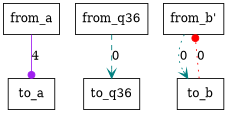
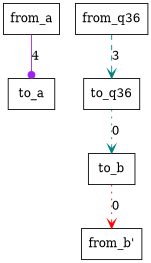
(179, 53) -> (112, 127)
(116, 56) -> (116, 56)
(197, 60) -> (112, 202)
